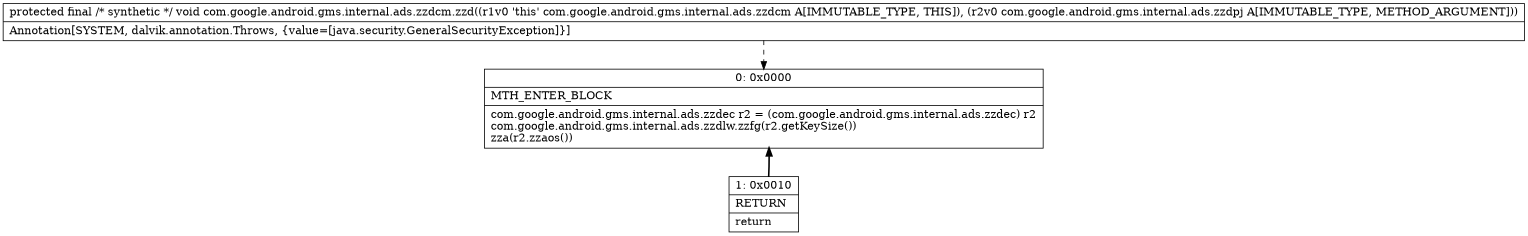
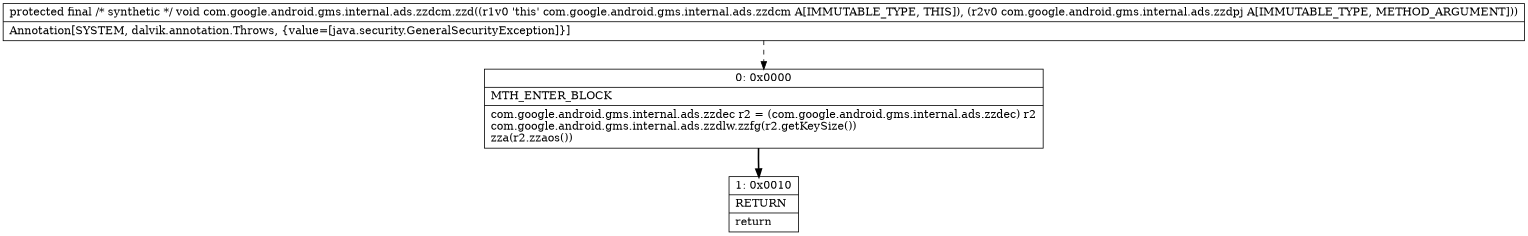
(769, 167) -> (758, 158)
